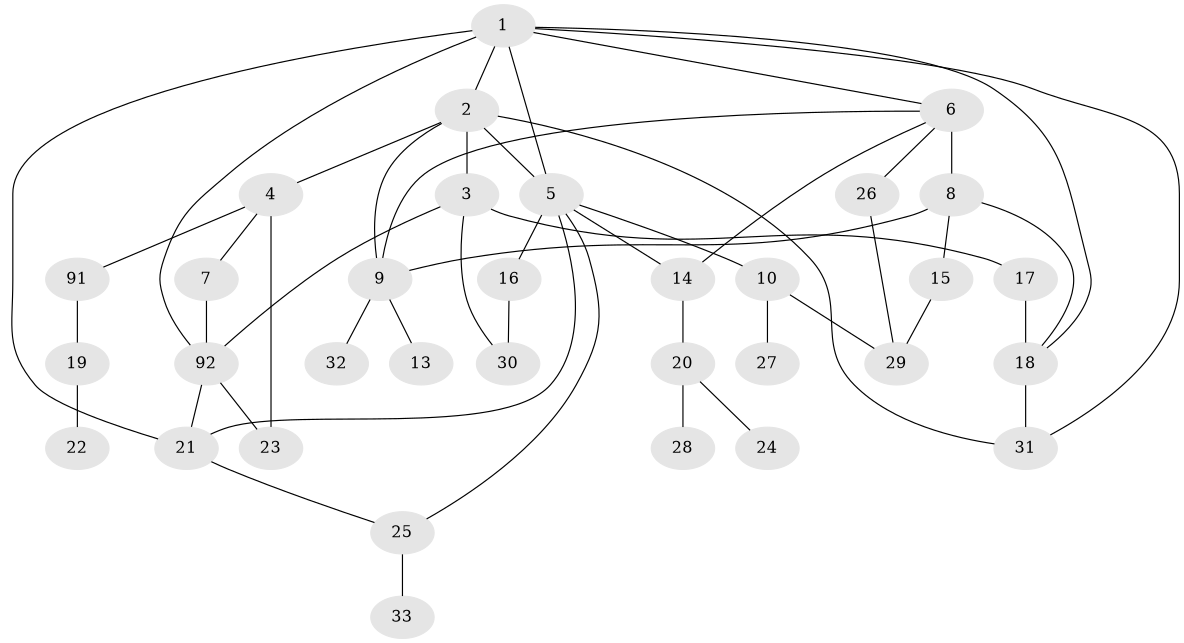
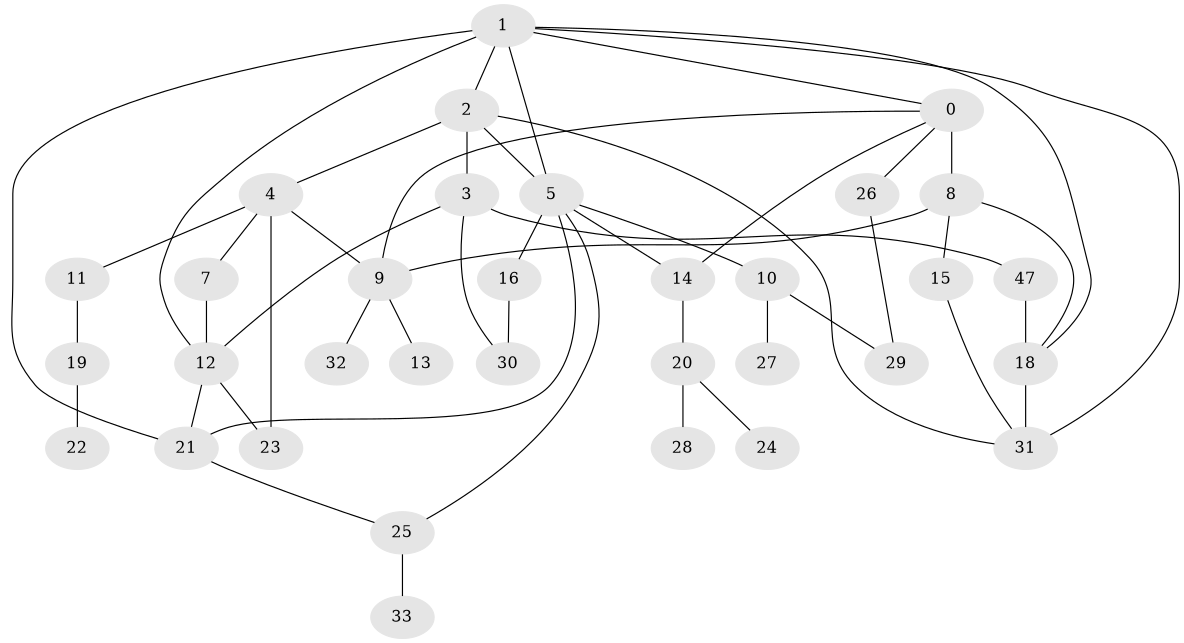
(952, 110) -> (952, 110)
(384, 178) -> (326, 237)
(77, 279) -> (77, 279)
(1026, 279) -> (1026, 279)
(919, 322) -> (975, 367)
(206, 364) -> (206, 364)
